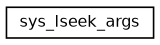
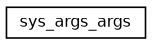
(80, 23) -> (76, 23)
